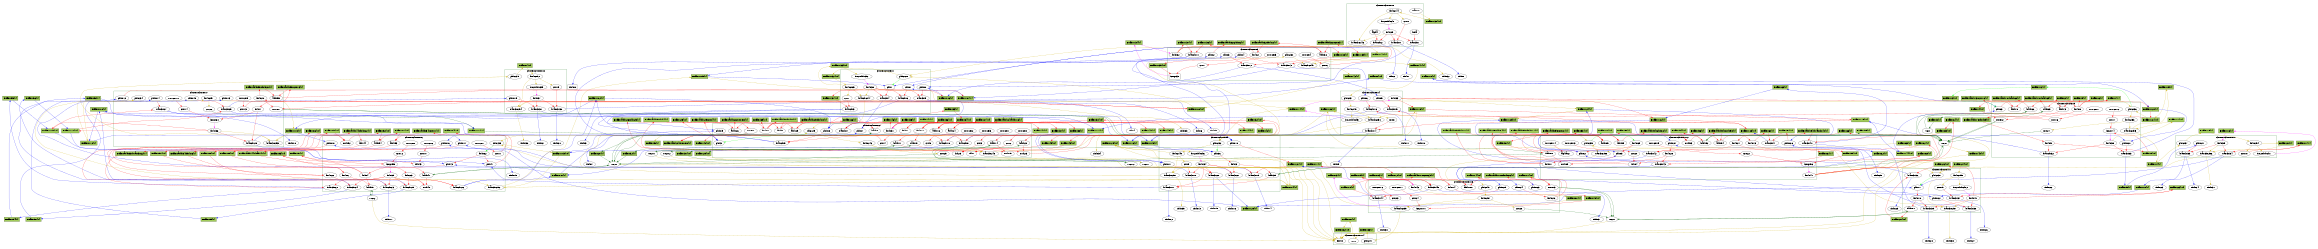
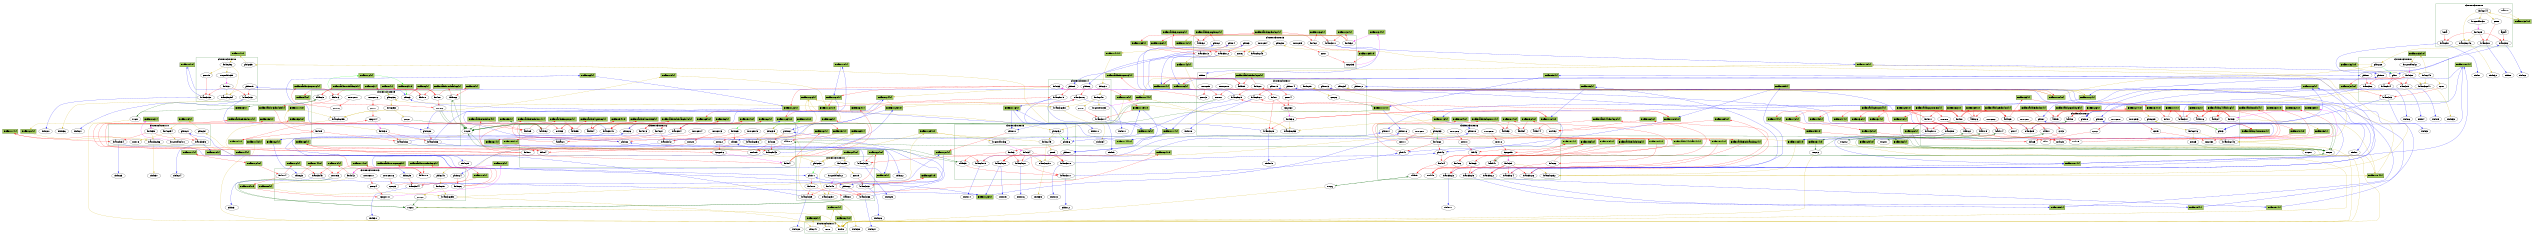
(1143, 50) -> (2460, 56)
(850, 87) -> (2426, 75)
none -> (2209, 142)
